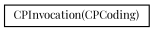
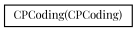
(77, 16) -> (68, 16)
